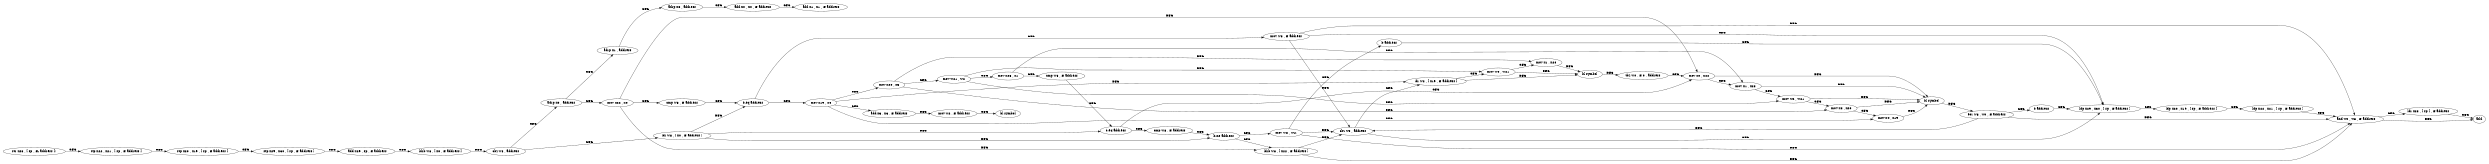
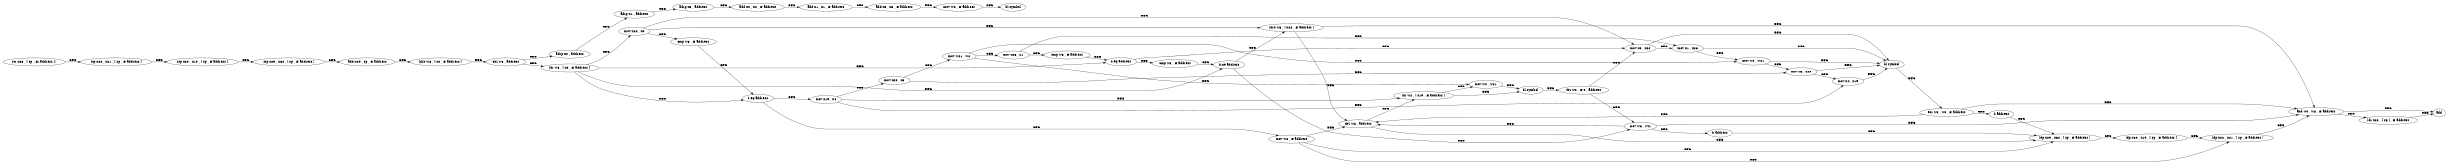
(1850, 25) -> (1762, 161)
(1546, 63) -> none
(591, 103) -> (609, 53)
(851, 108) -> (859, 7)
none -> (1611, 108)
